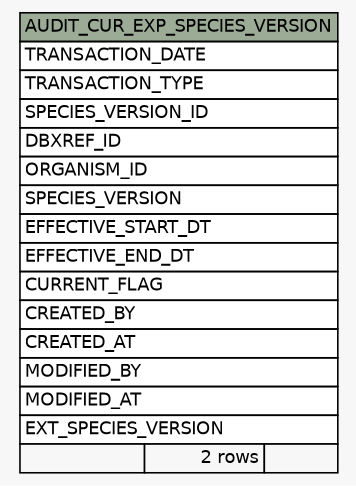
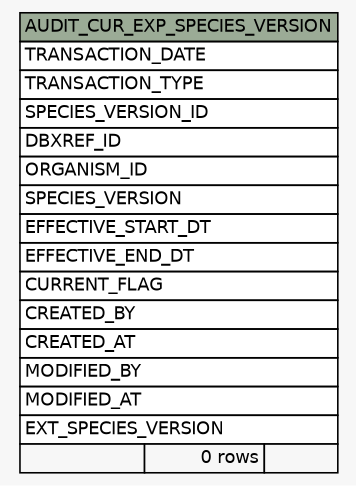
(230, 458) -> (230, 458)
